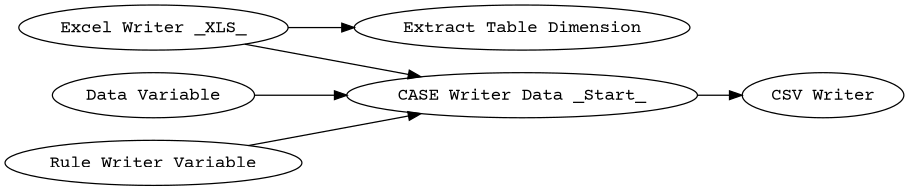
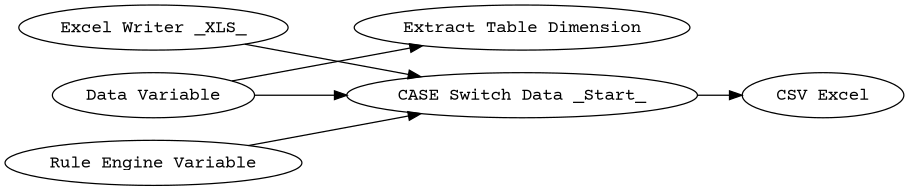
(315, 28) -> (317, 65)
(522, 95) -> (522, 95)
(823, 95) -> (823, 95)
(153, 163) -> (153, 163)
